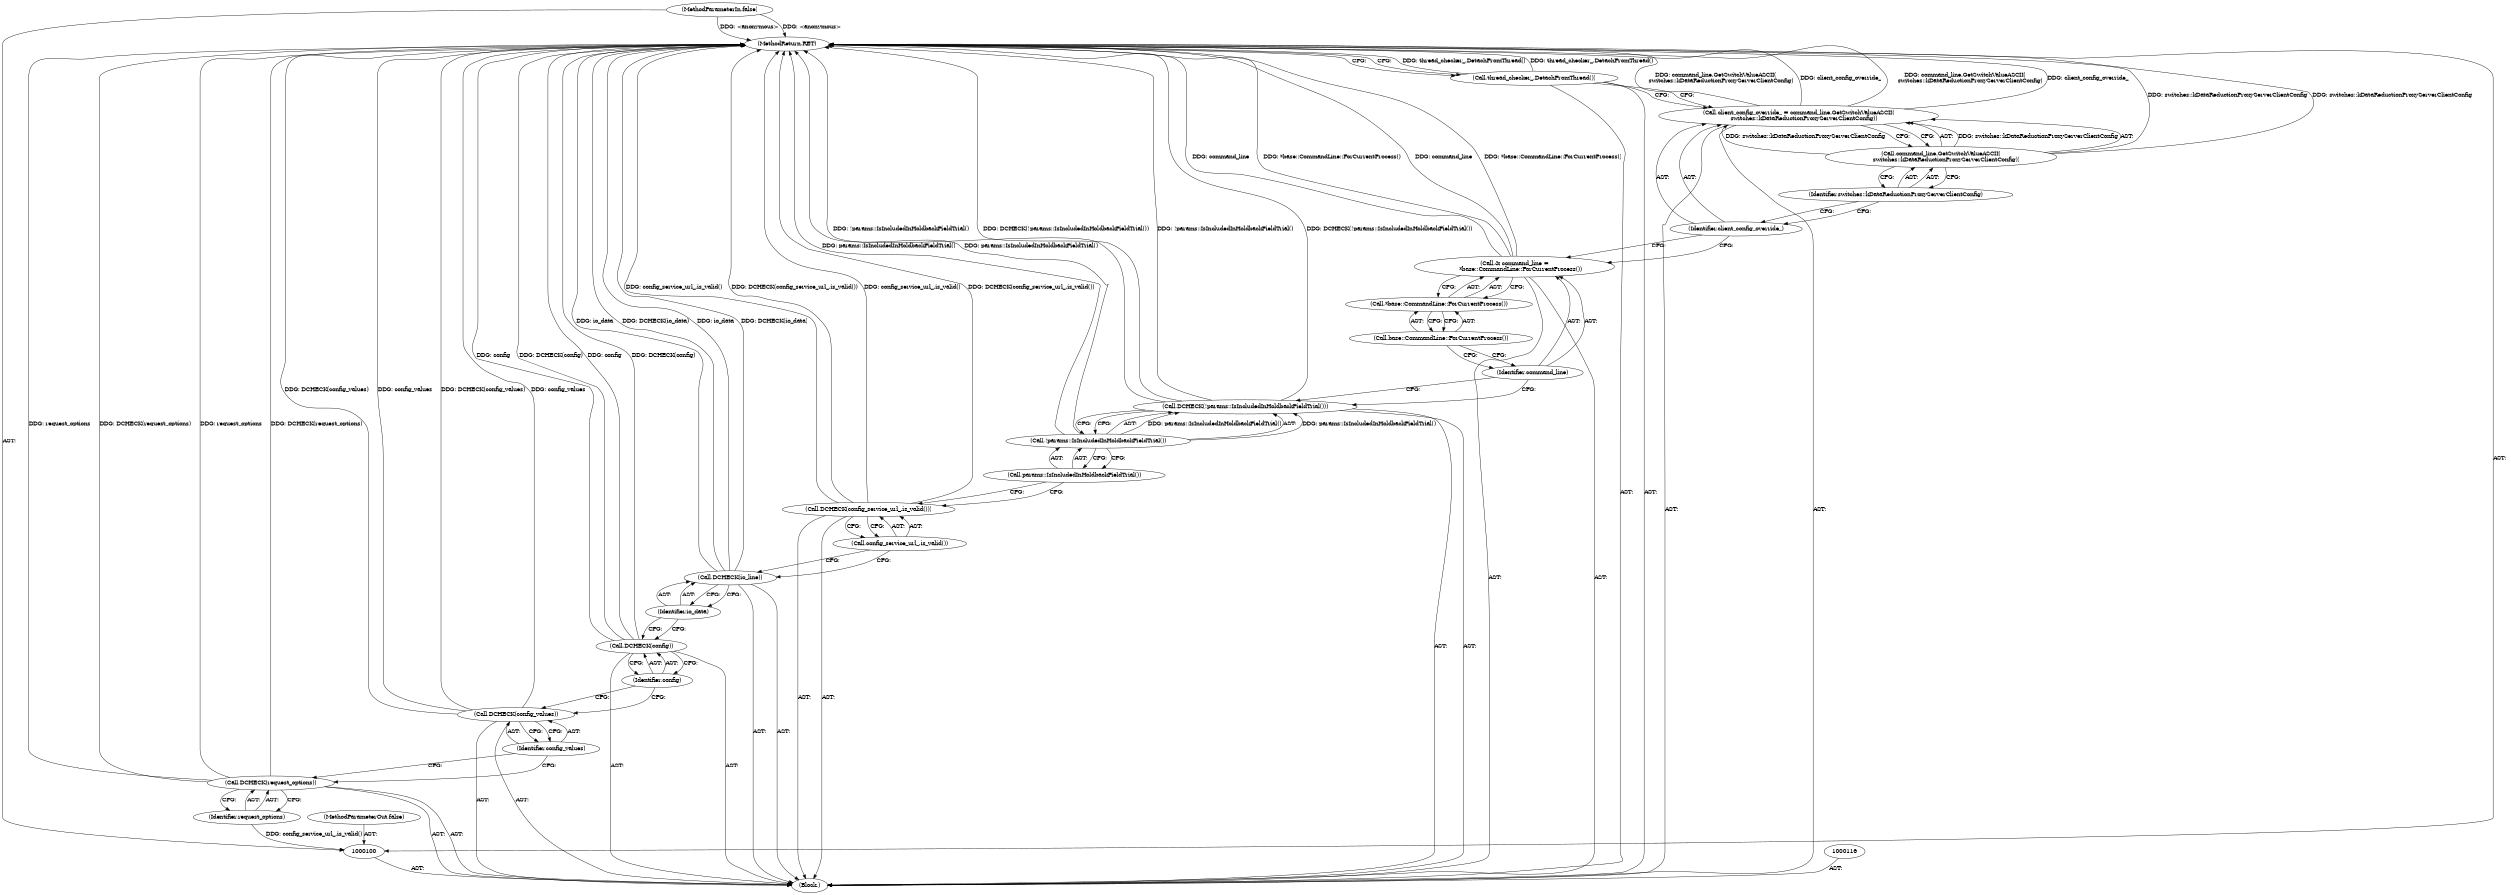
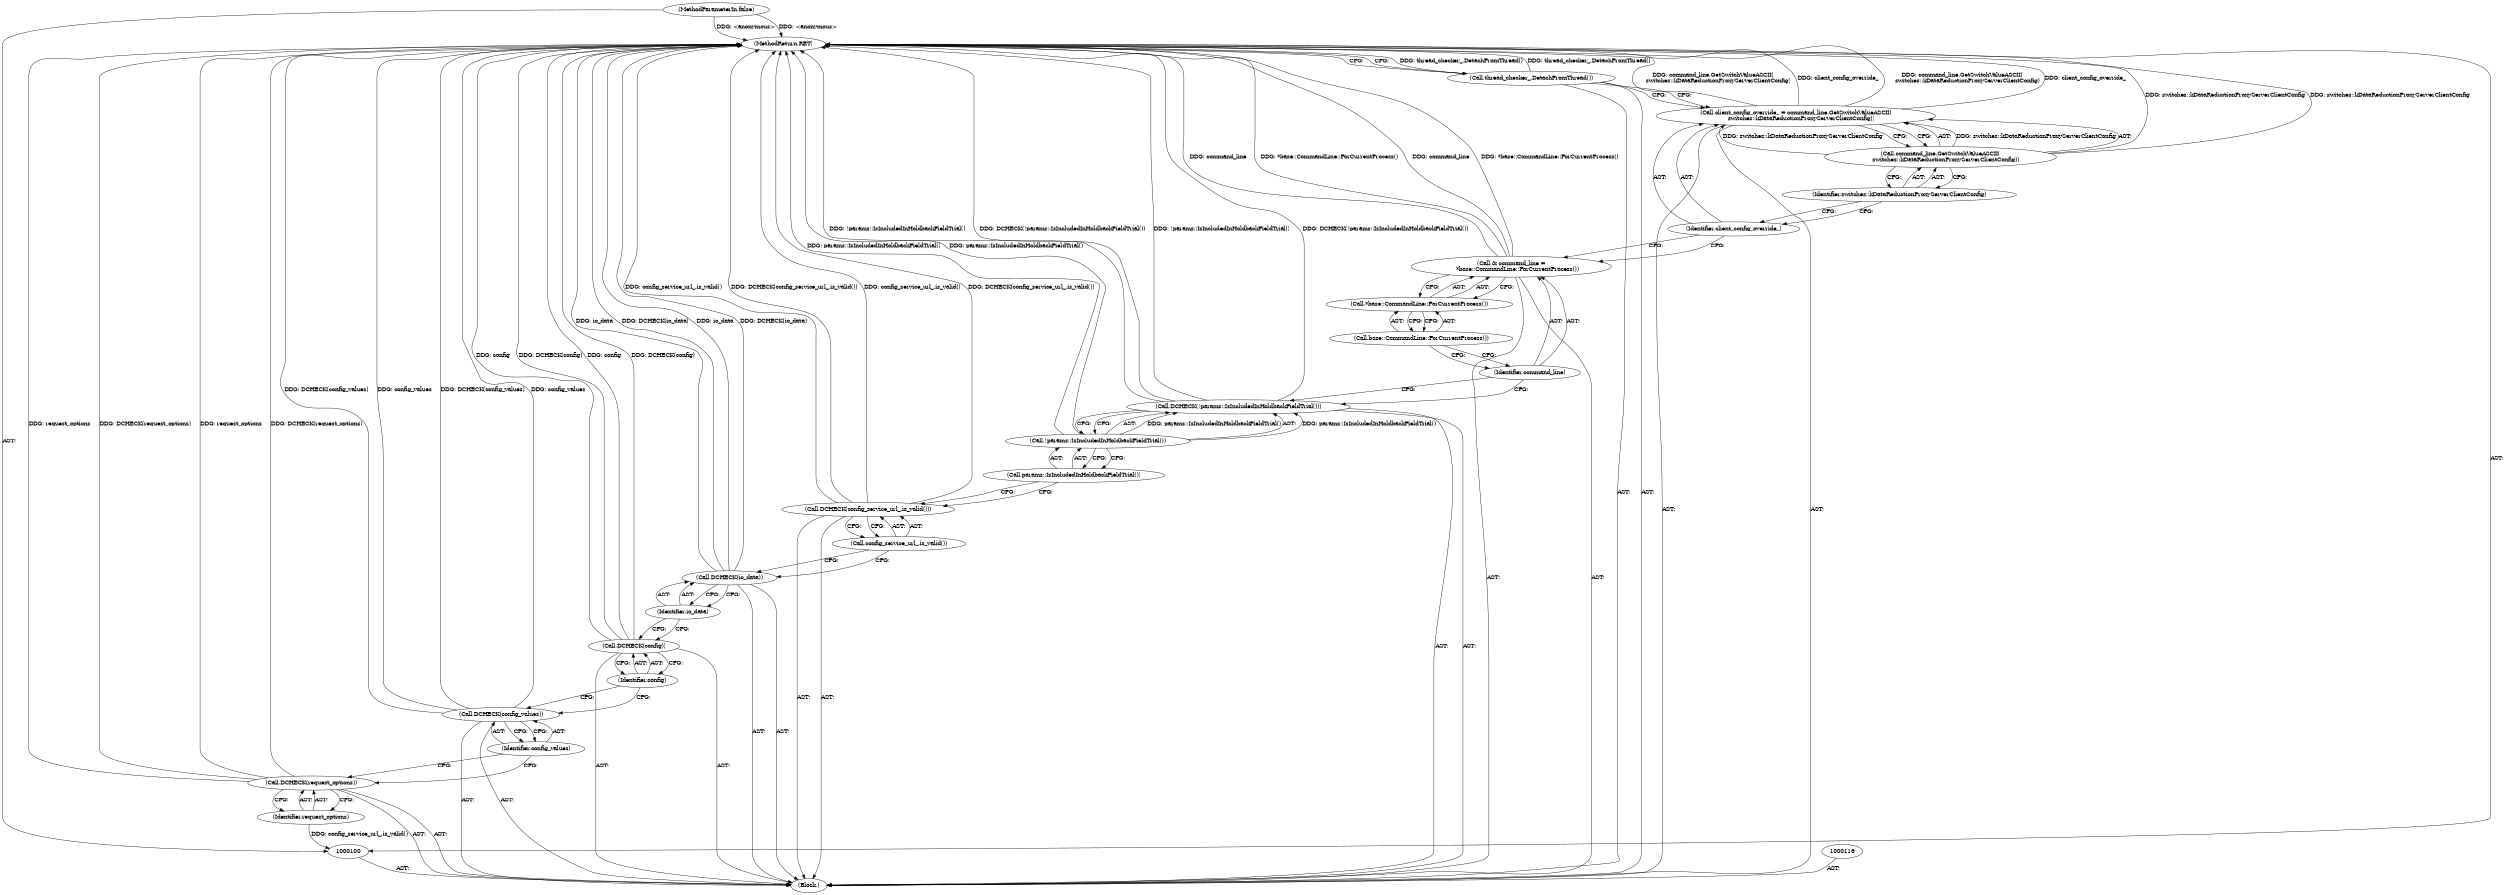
(730, 578) -> (730, 578)
(364, 817) -> none
